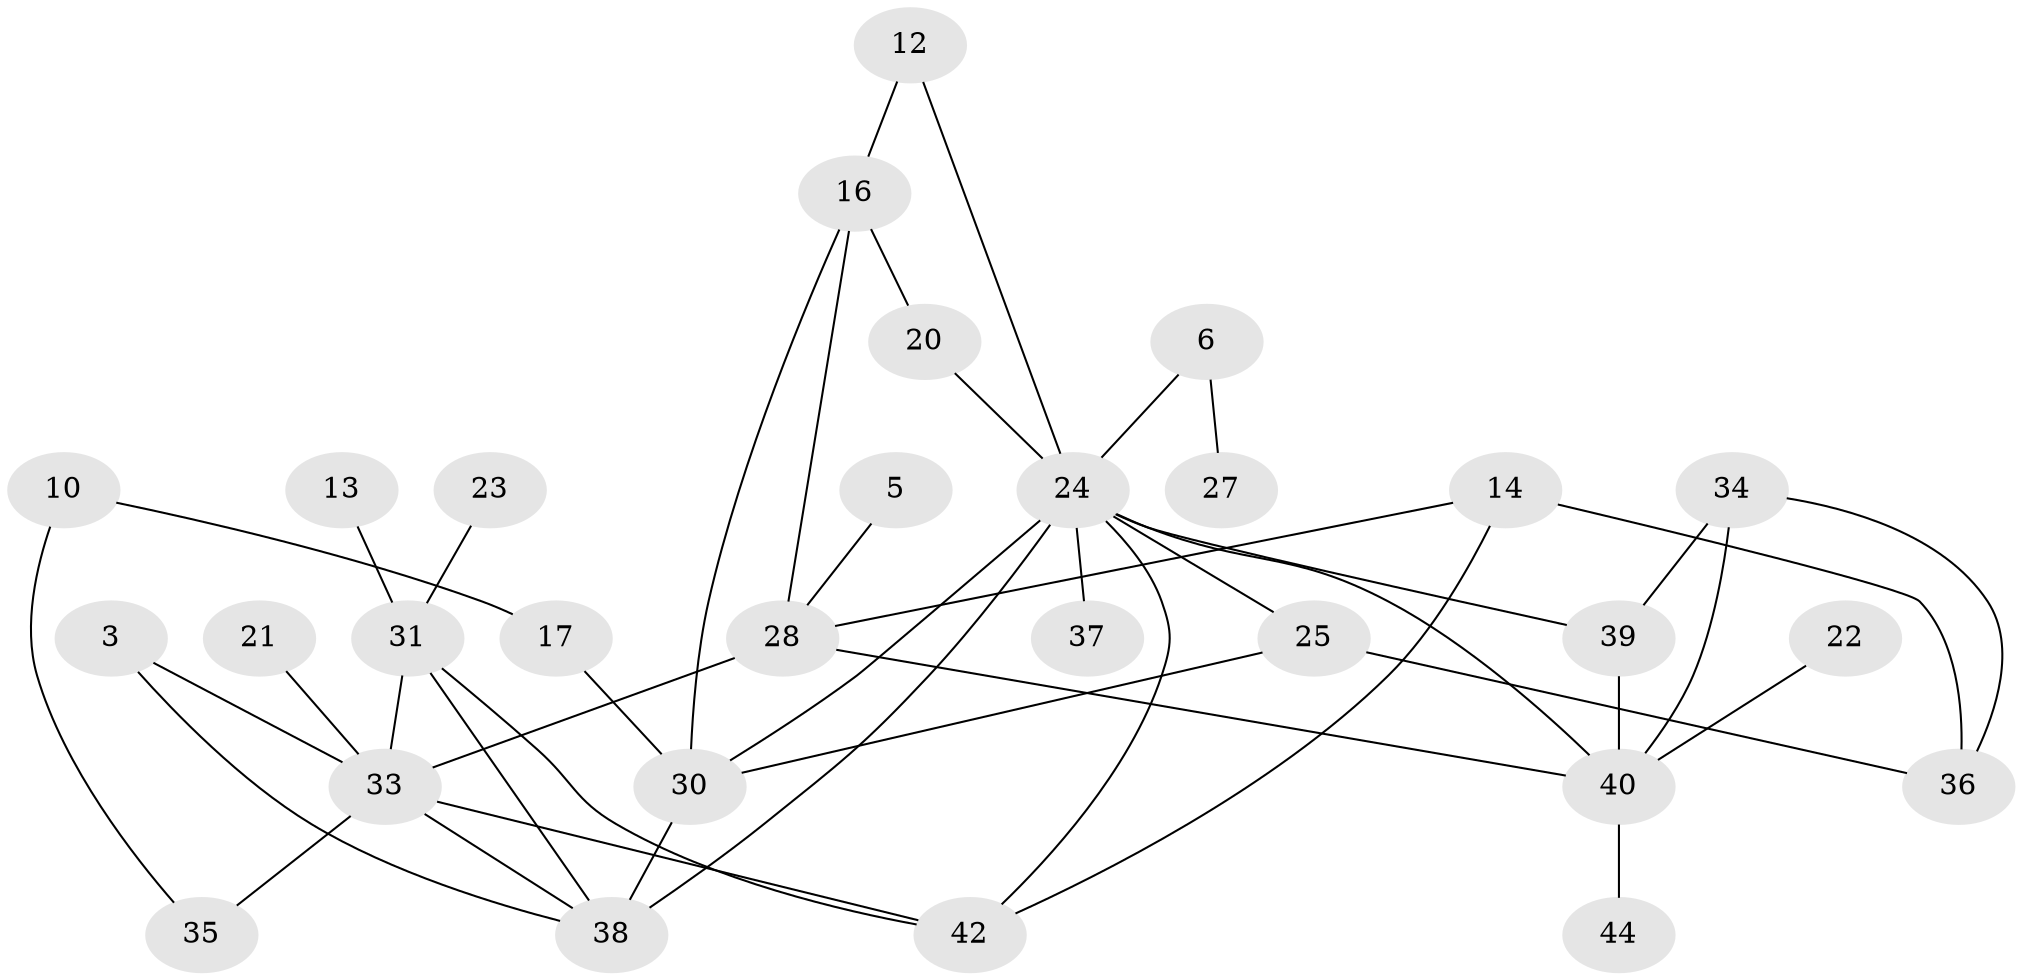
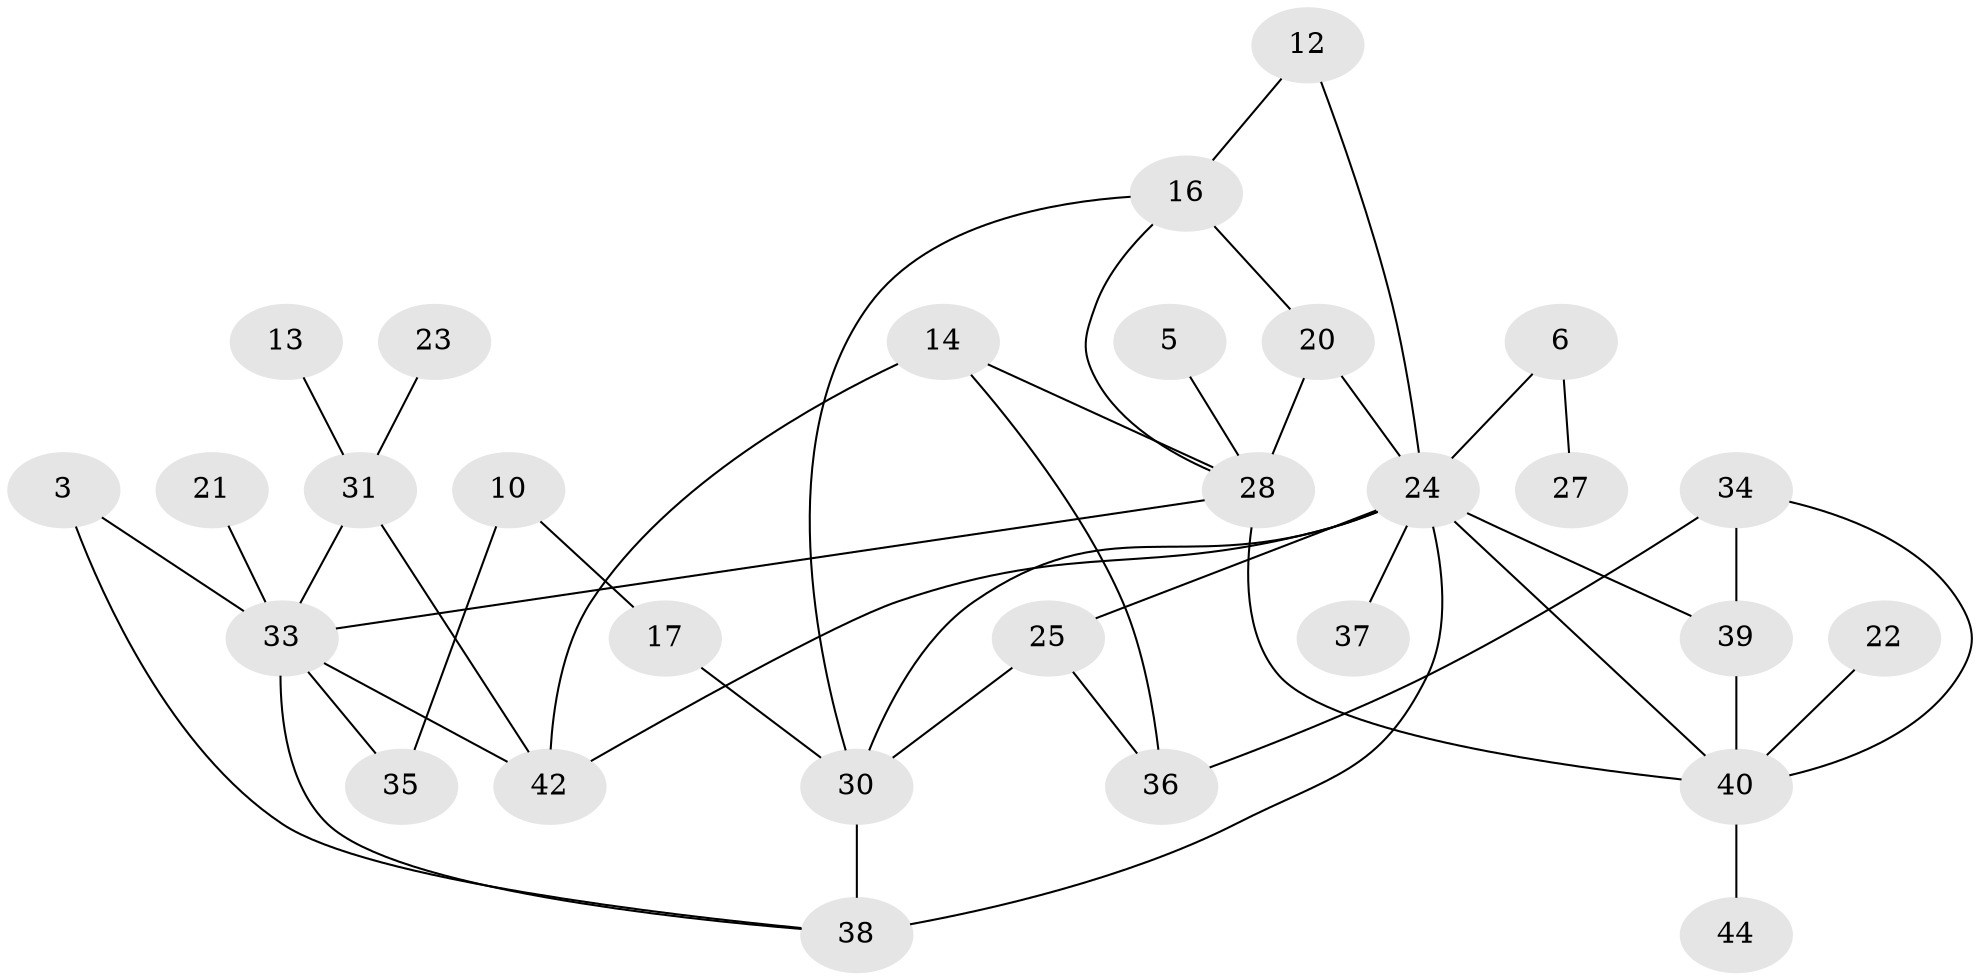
none -> (1288, 416)
(510, 787) -> none
